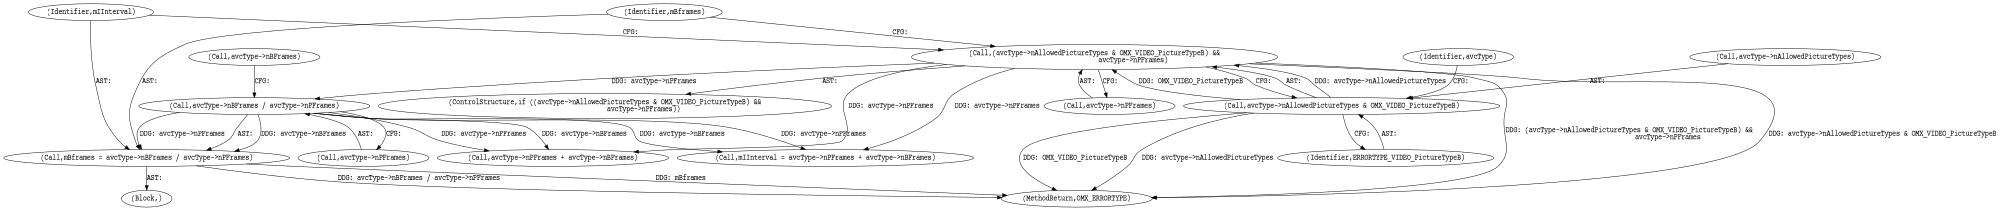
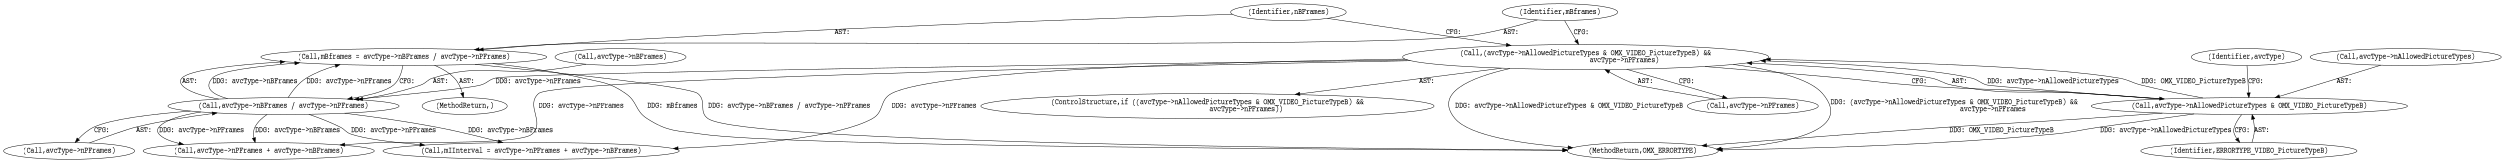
(91, 12) -> (1288, 12)
(264, 82) -> (443, 82)
none -> (384, 90)
(147, 199) -> (465, 106)
